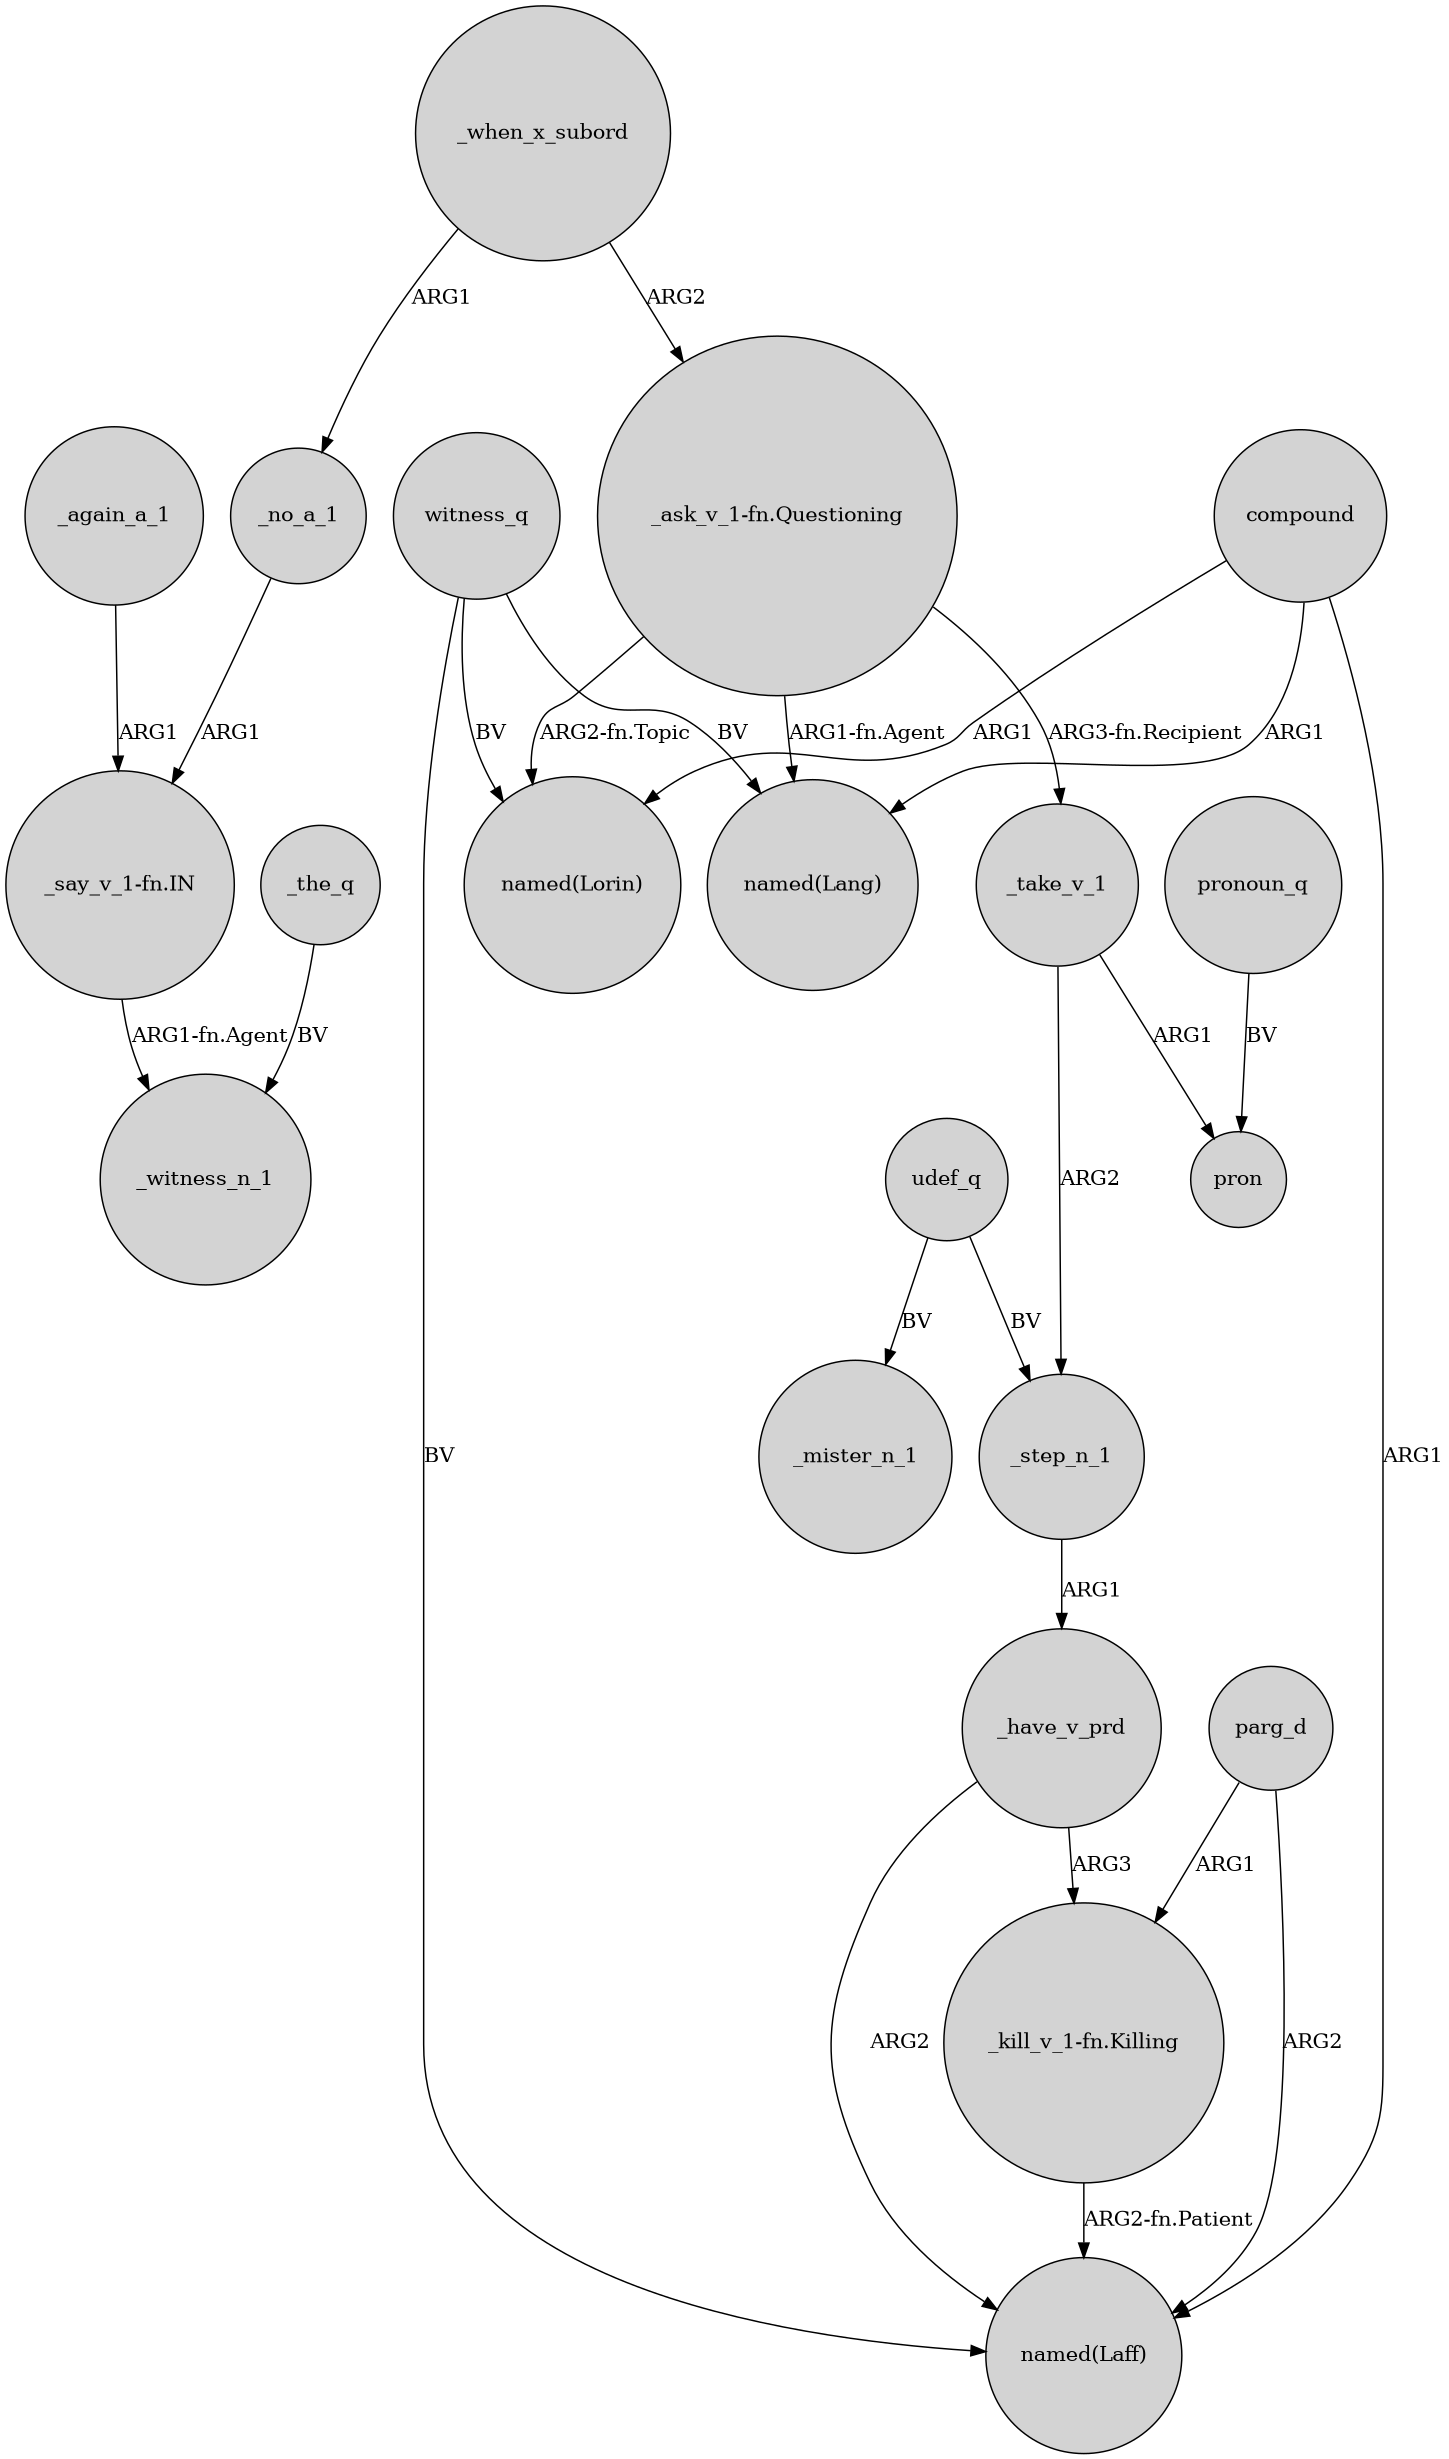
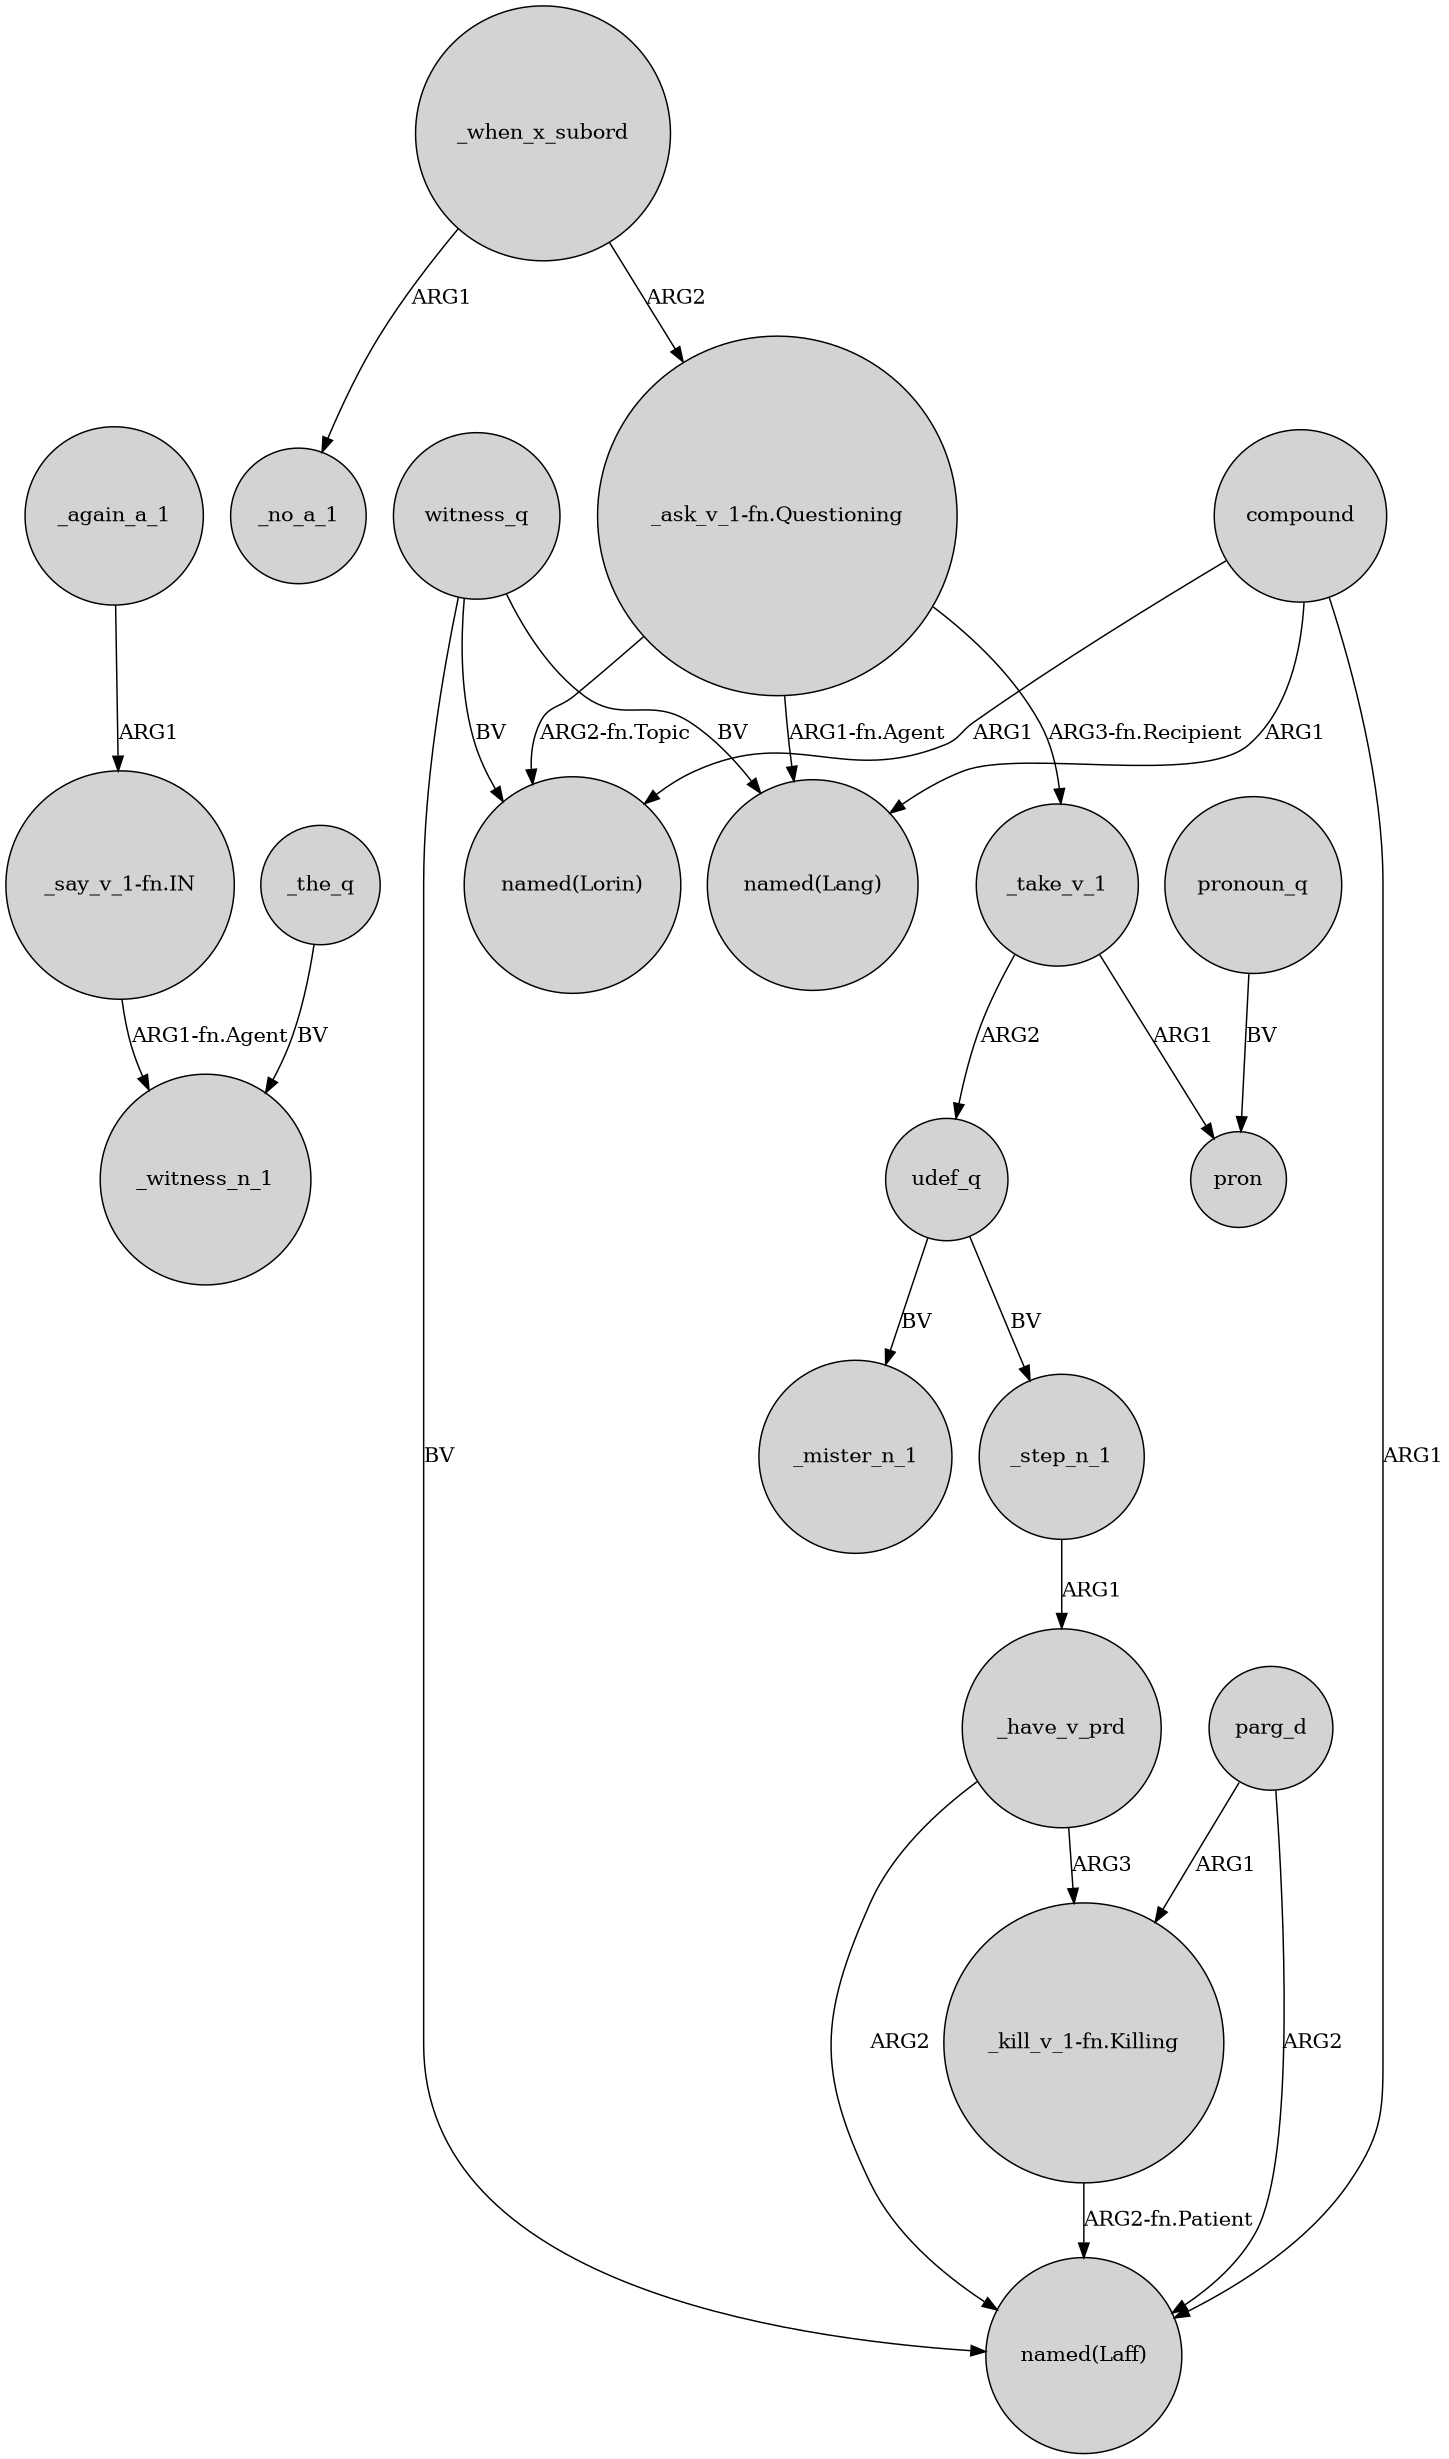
(226, 675) -> none
(1059, 1163) -> (980, 1027)
